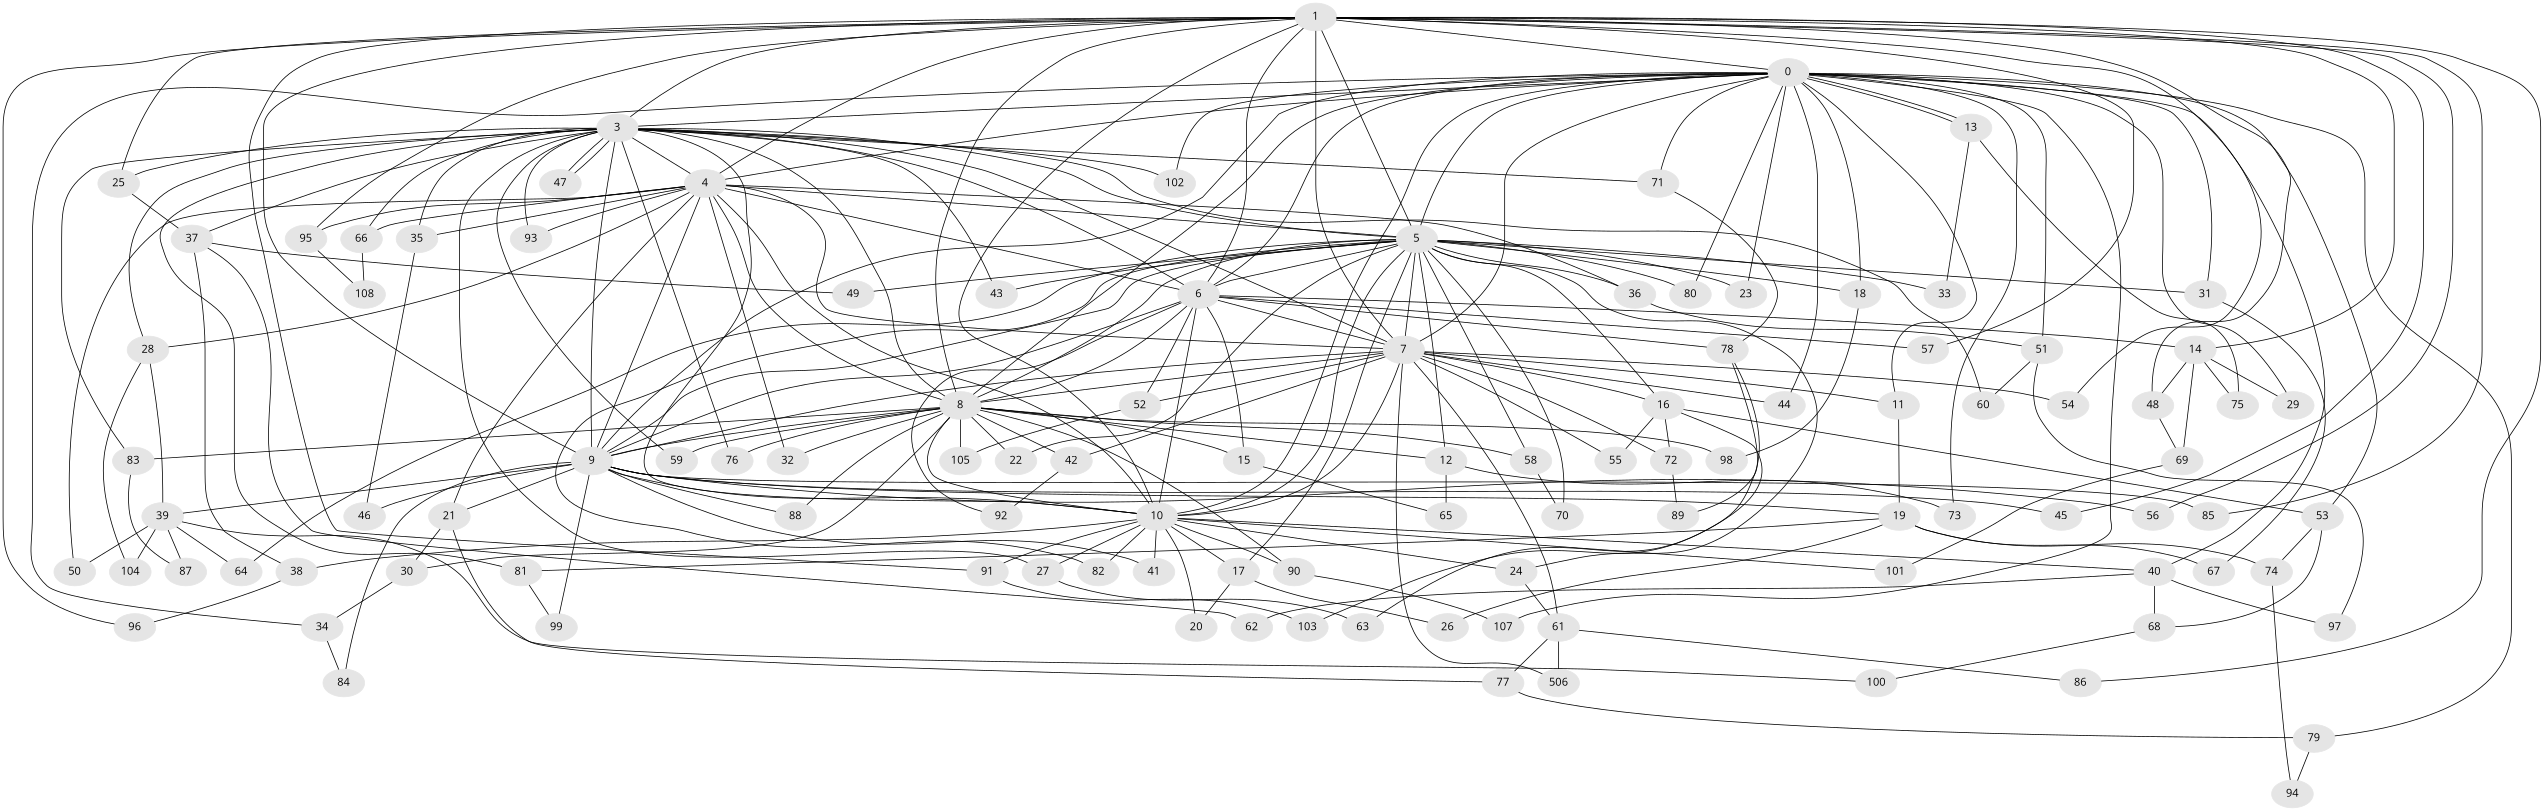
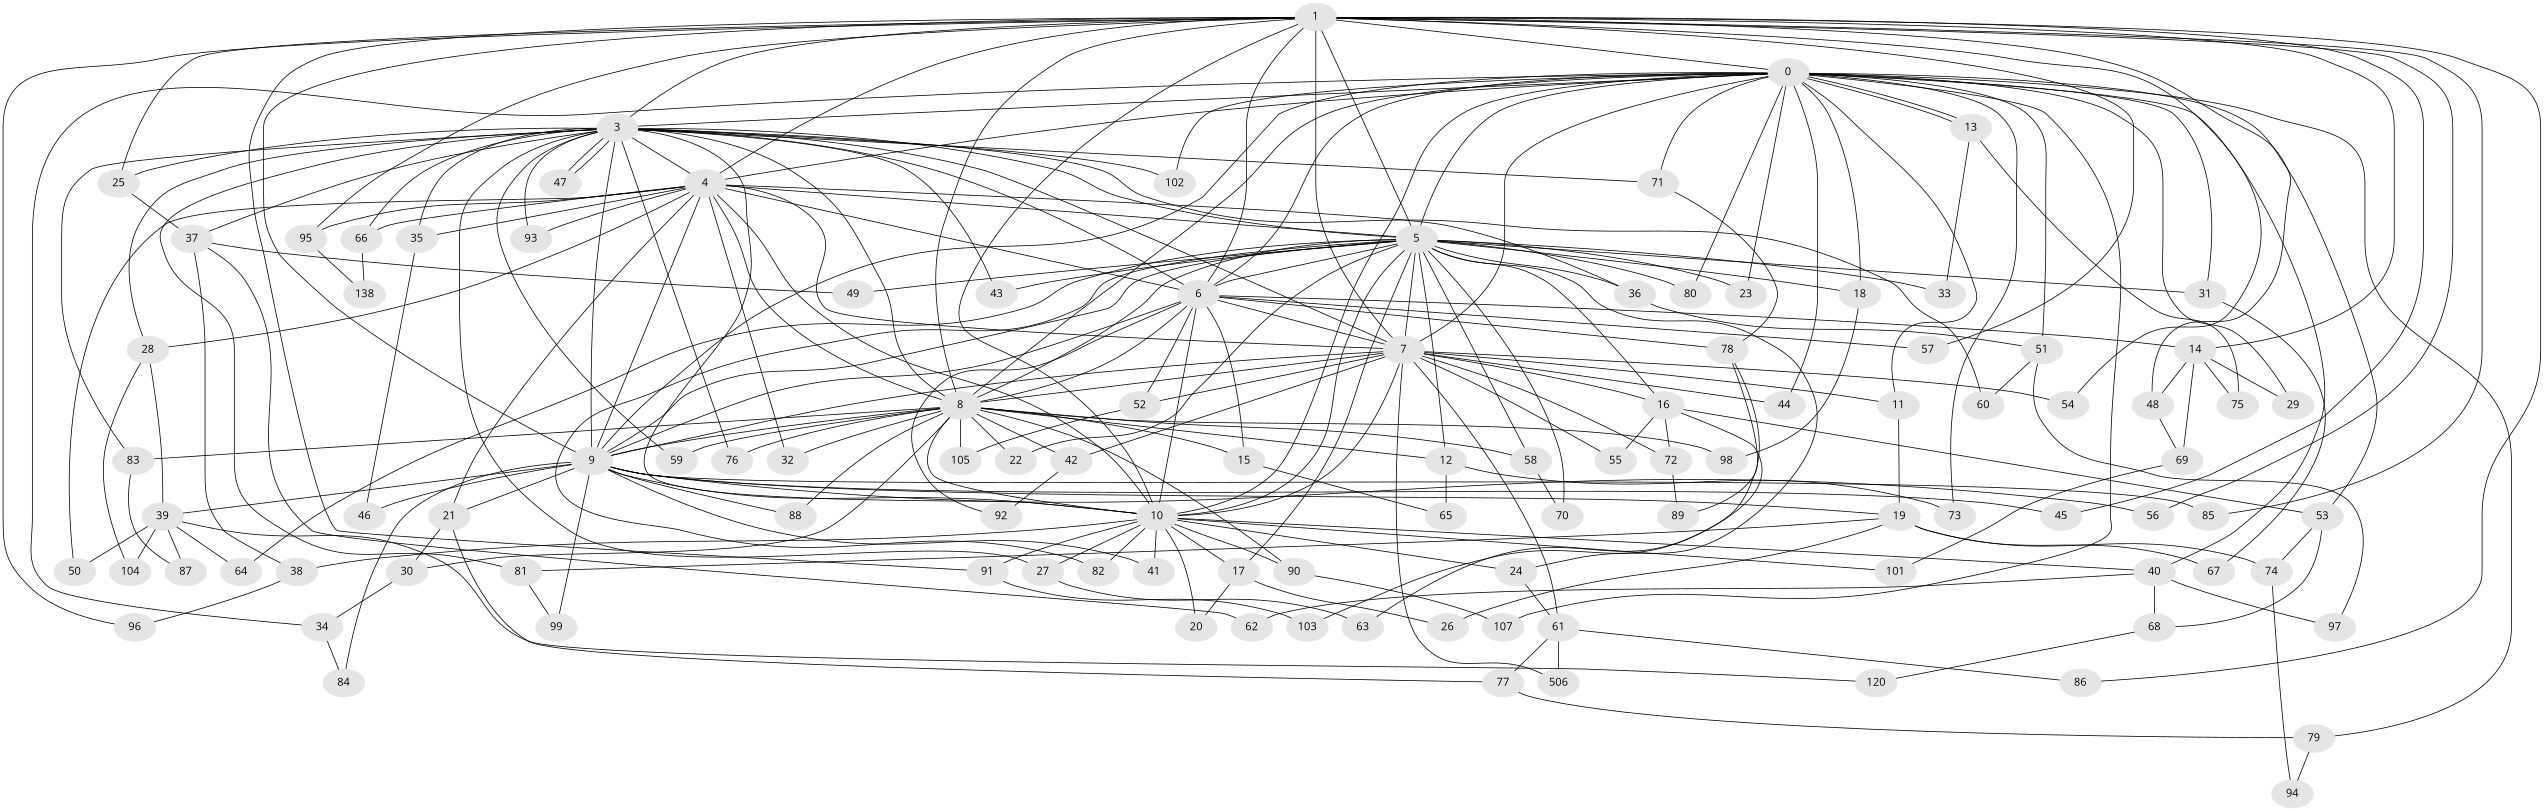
(365, 294) -> (365, 294)
(1876, 683) -> (1876, 683)
